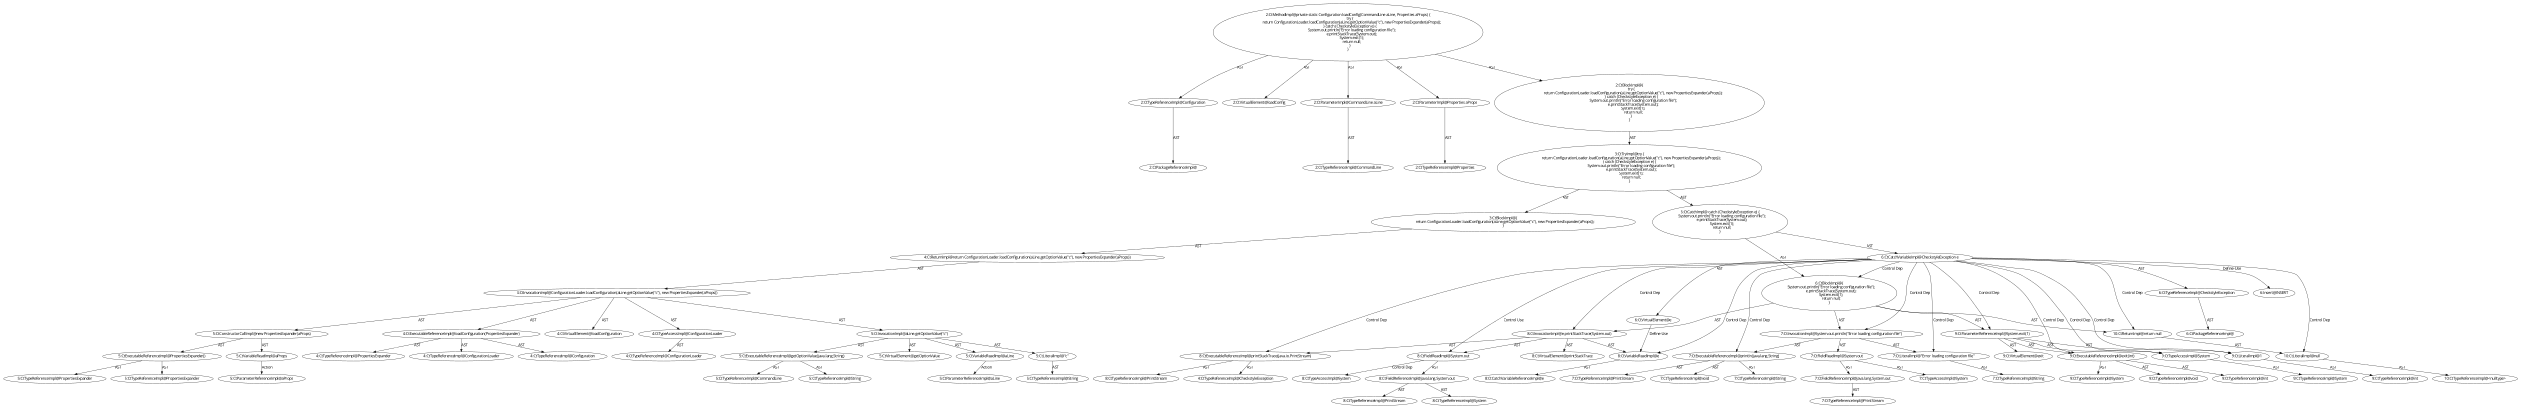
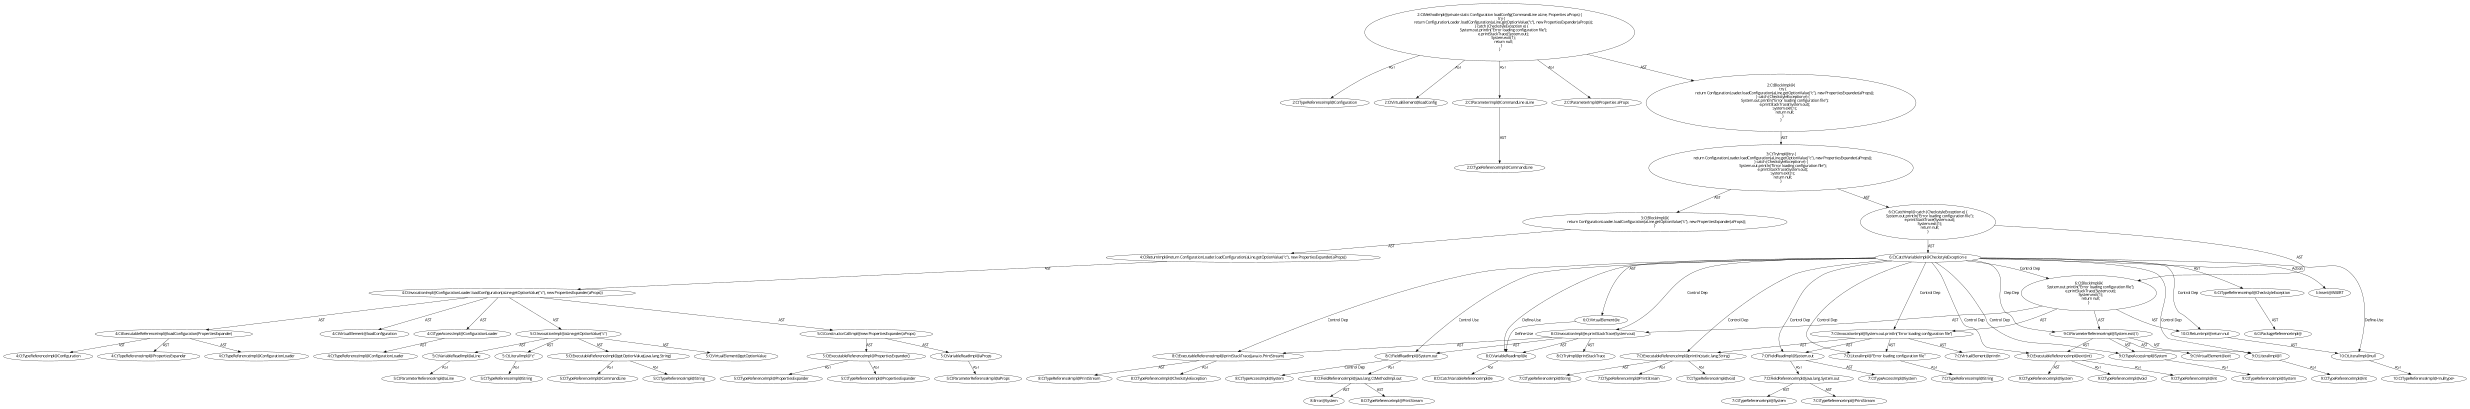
(1173, 168) -> none
(1445, 168) -> none
(2232, 269) -> (2297, 269)
none -> (1814, 280)
(1989, 293) -> (2012, 293)
(1736, 320) -> (1532, 320)
(2320, 320) -> (2374, 320)
(1562, 356) -> (1581, 356)
(1734, 356) -> (1683, 356)
none -> (1977, 356)
(267, 368) -> (976, 368)
(987, 368) -> (445, 368)
(1236, 379) -> (1169, 379)
(1417, 379) -> (1358, 379)
(1459, 401) -> (1324, 401)
none -> (1759, 401)
